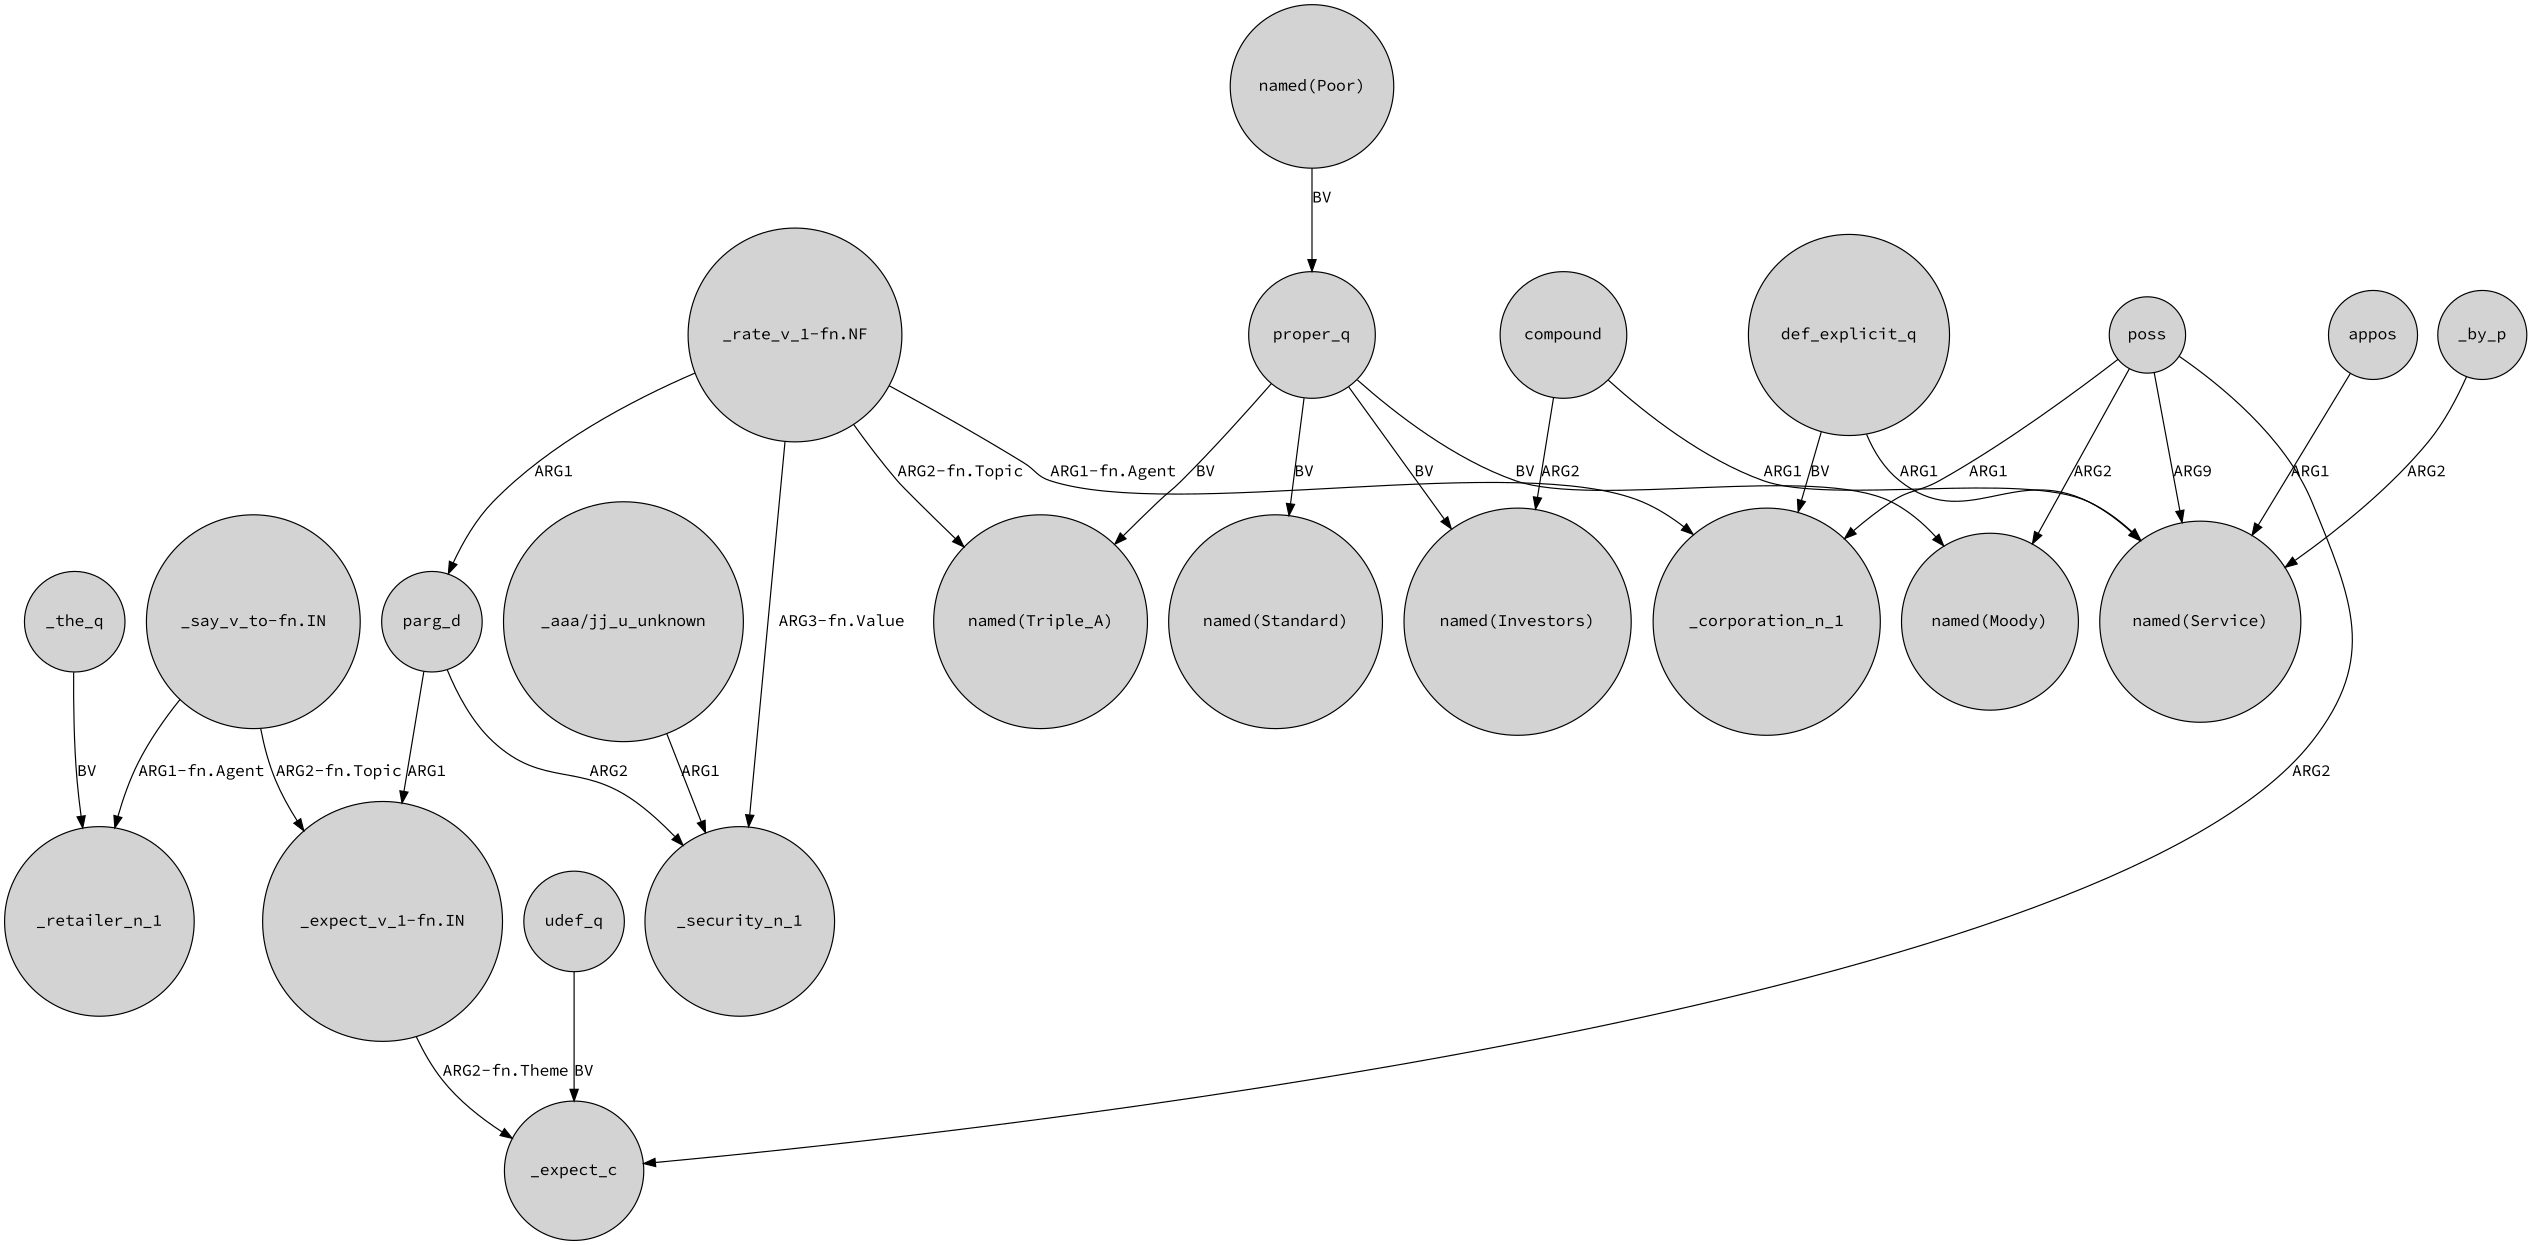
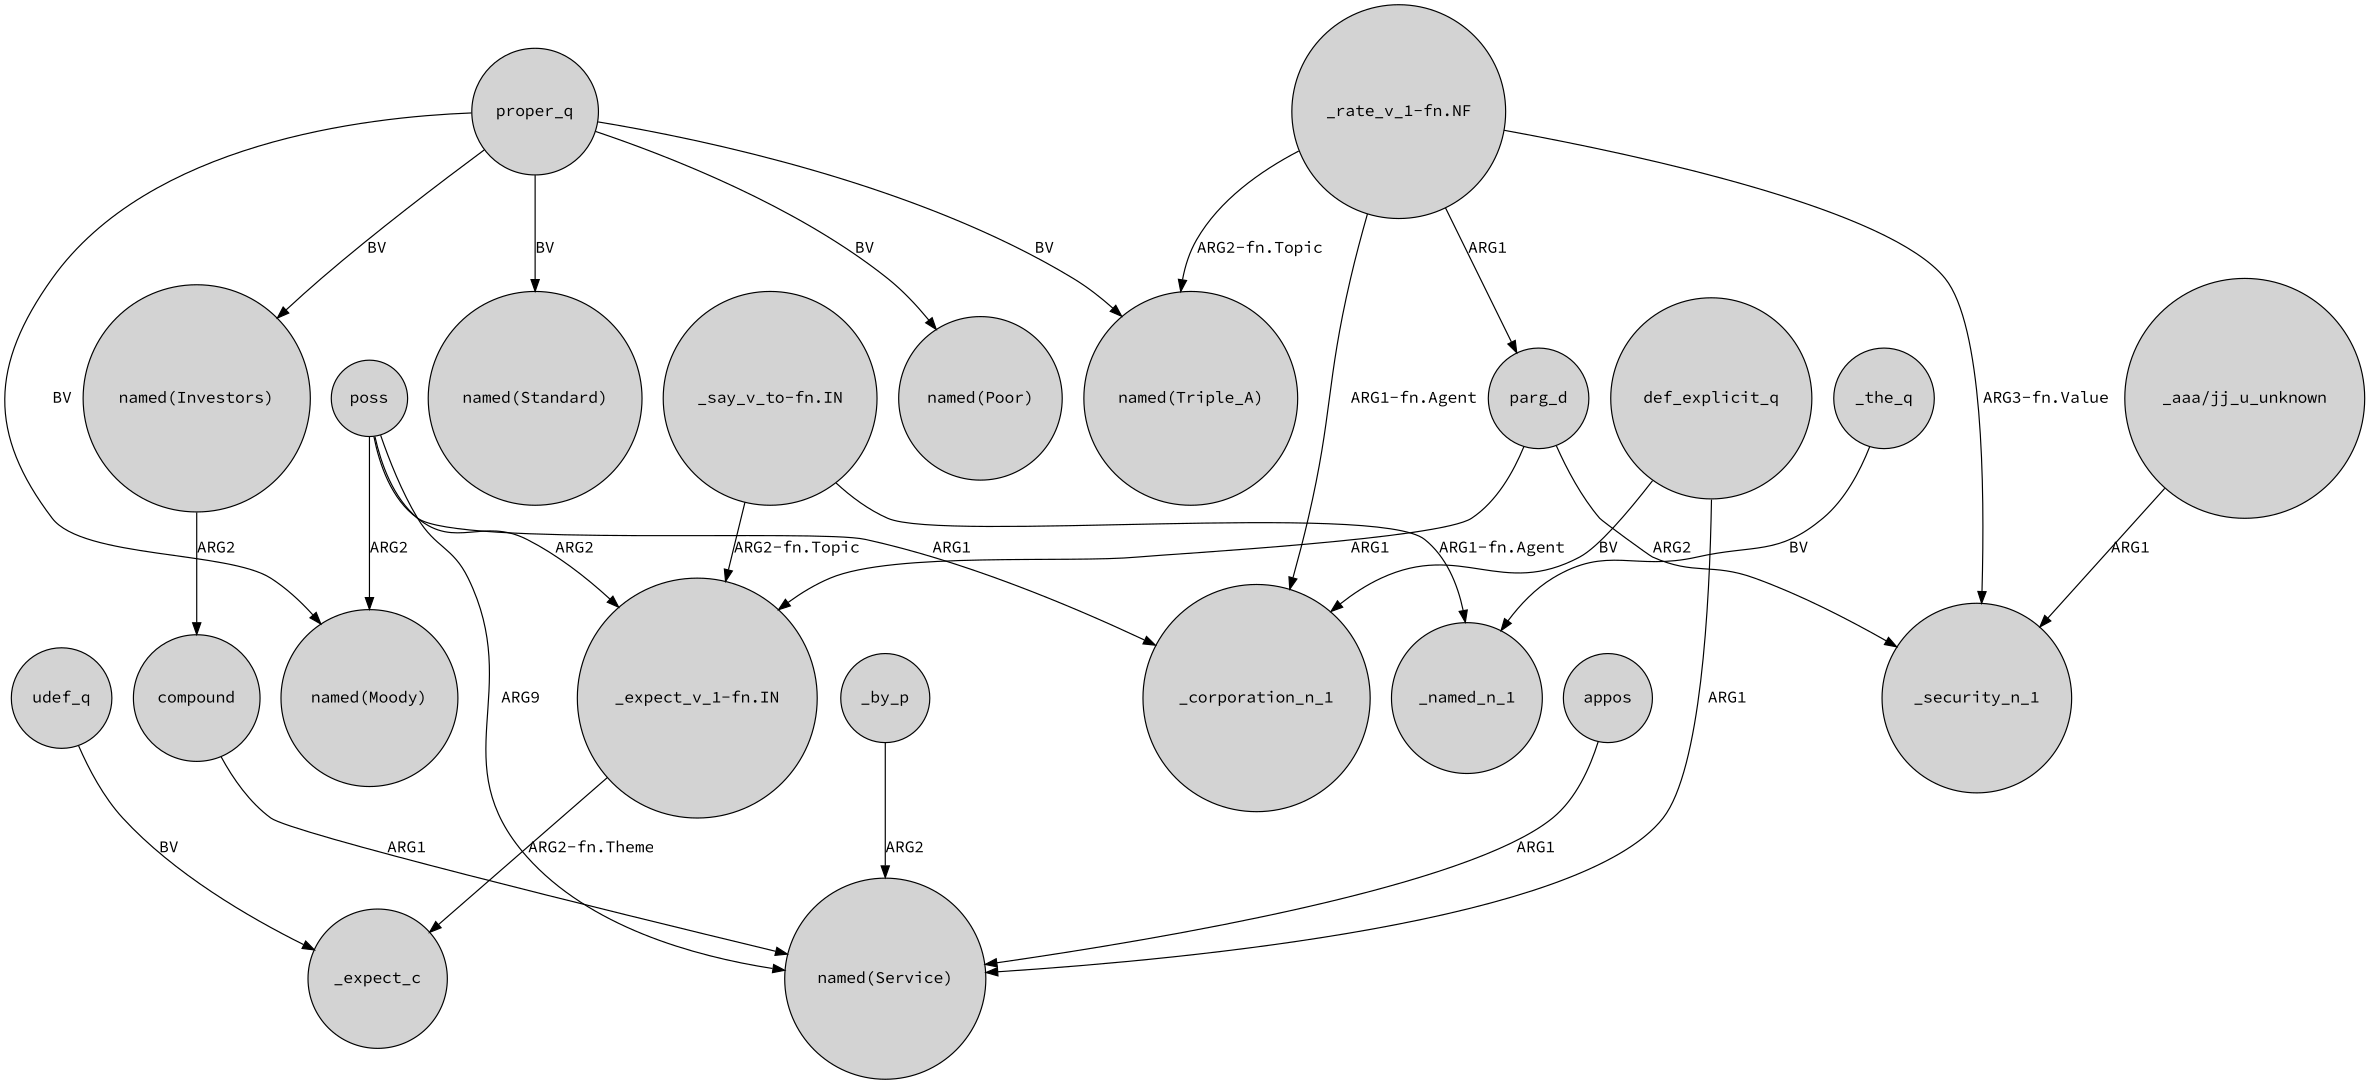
(1312, 214) -> (774, 206)
(1545, 448) -> (197, 567)
(99, 921) -> (1467, 698)
(1735, 995) -> (535, 544)
